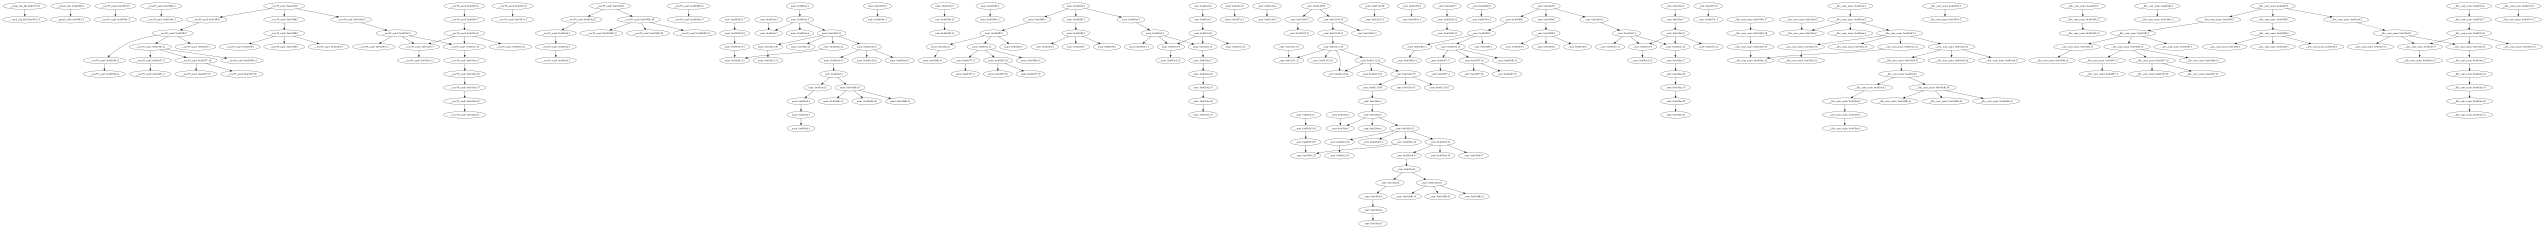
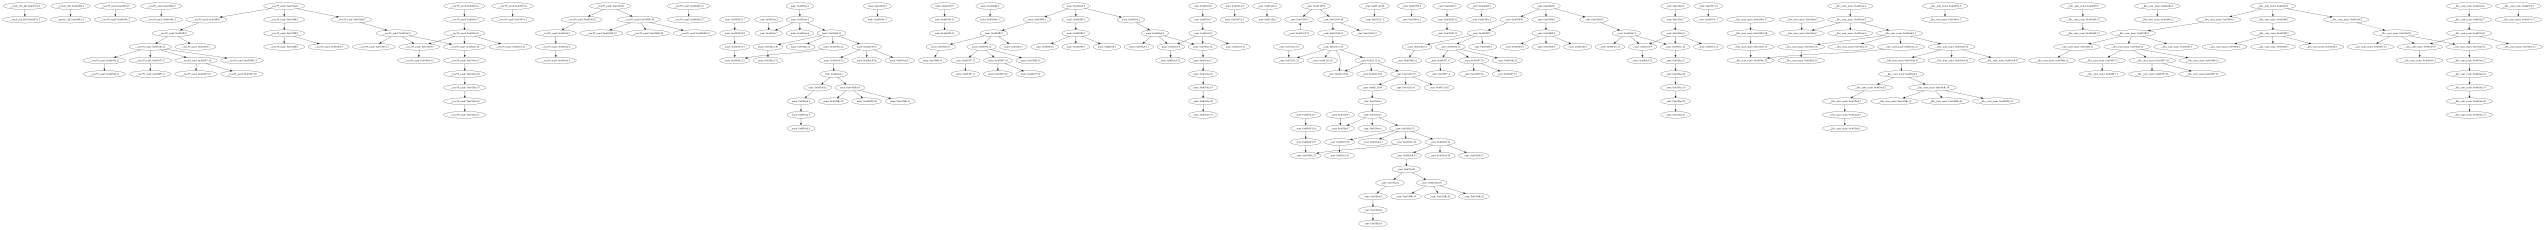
(1298, 26) -> (1300, 27)
(131, 42) -> (128, 53)
(240, 47) -> none
